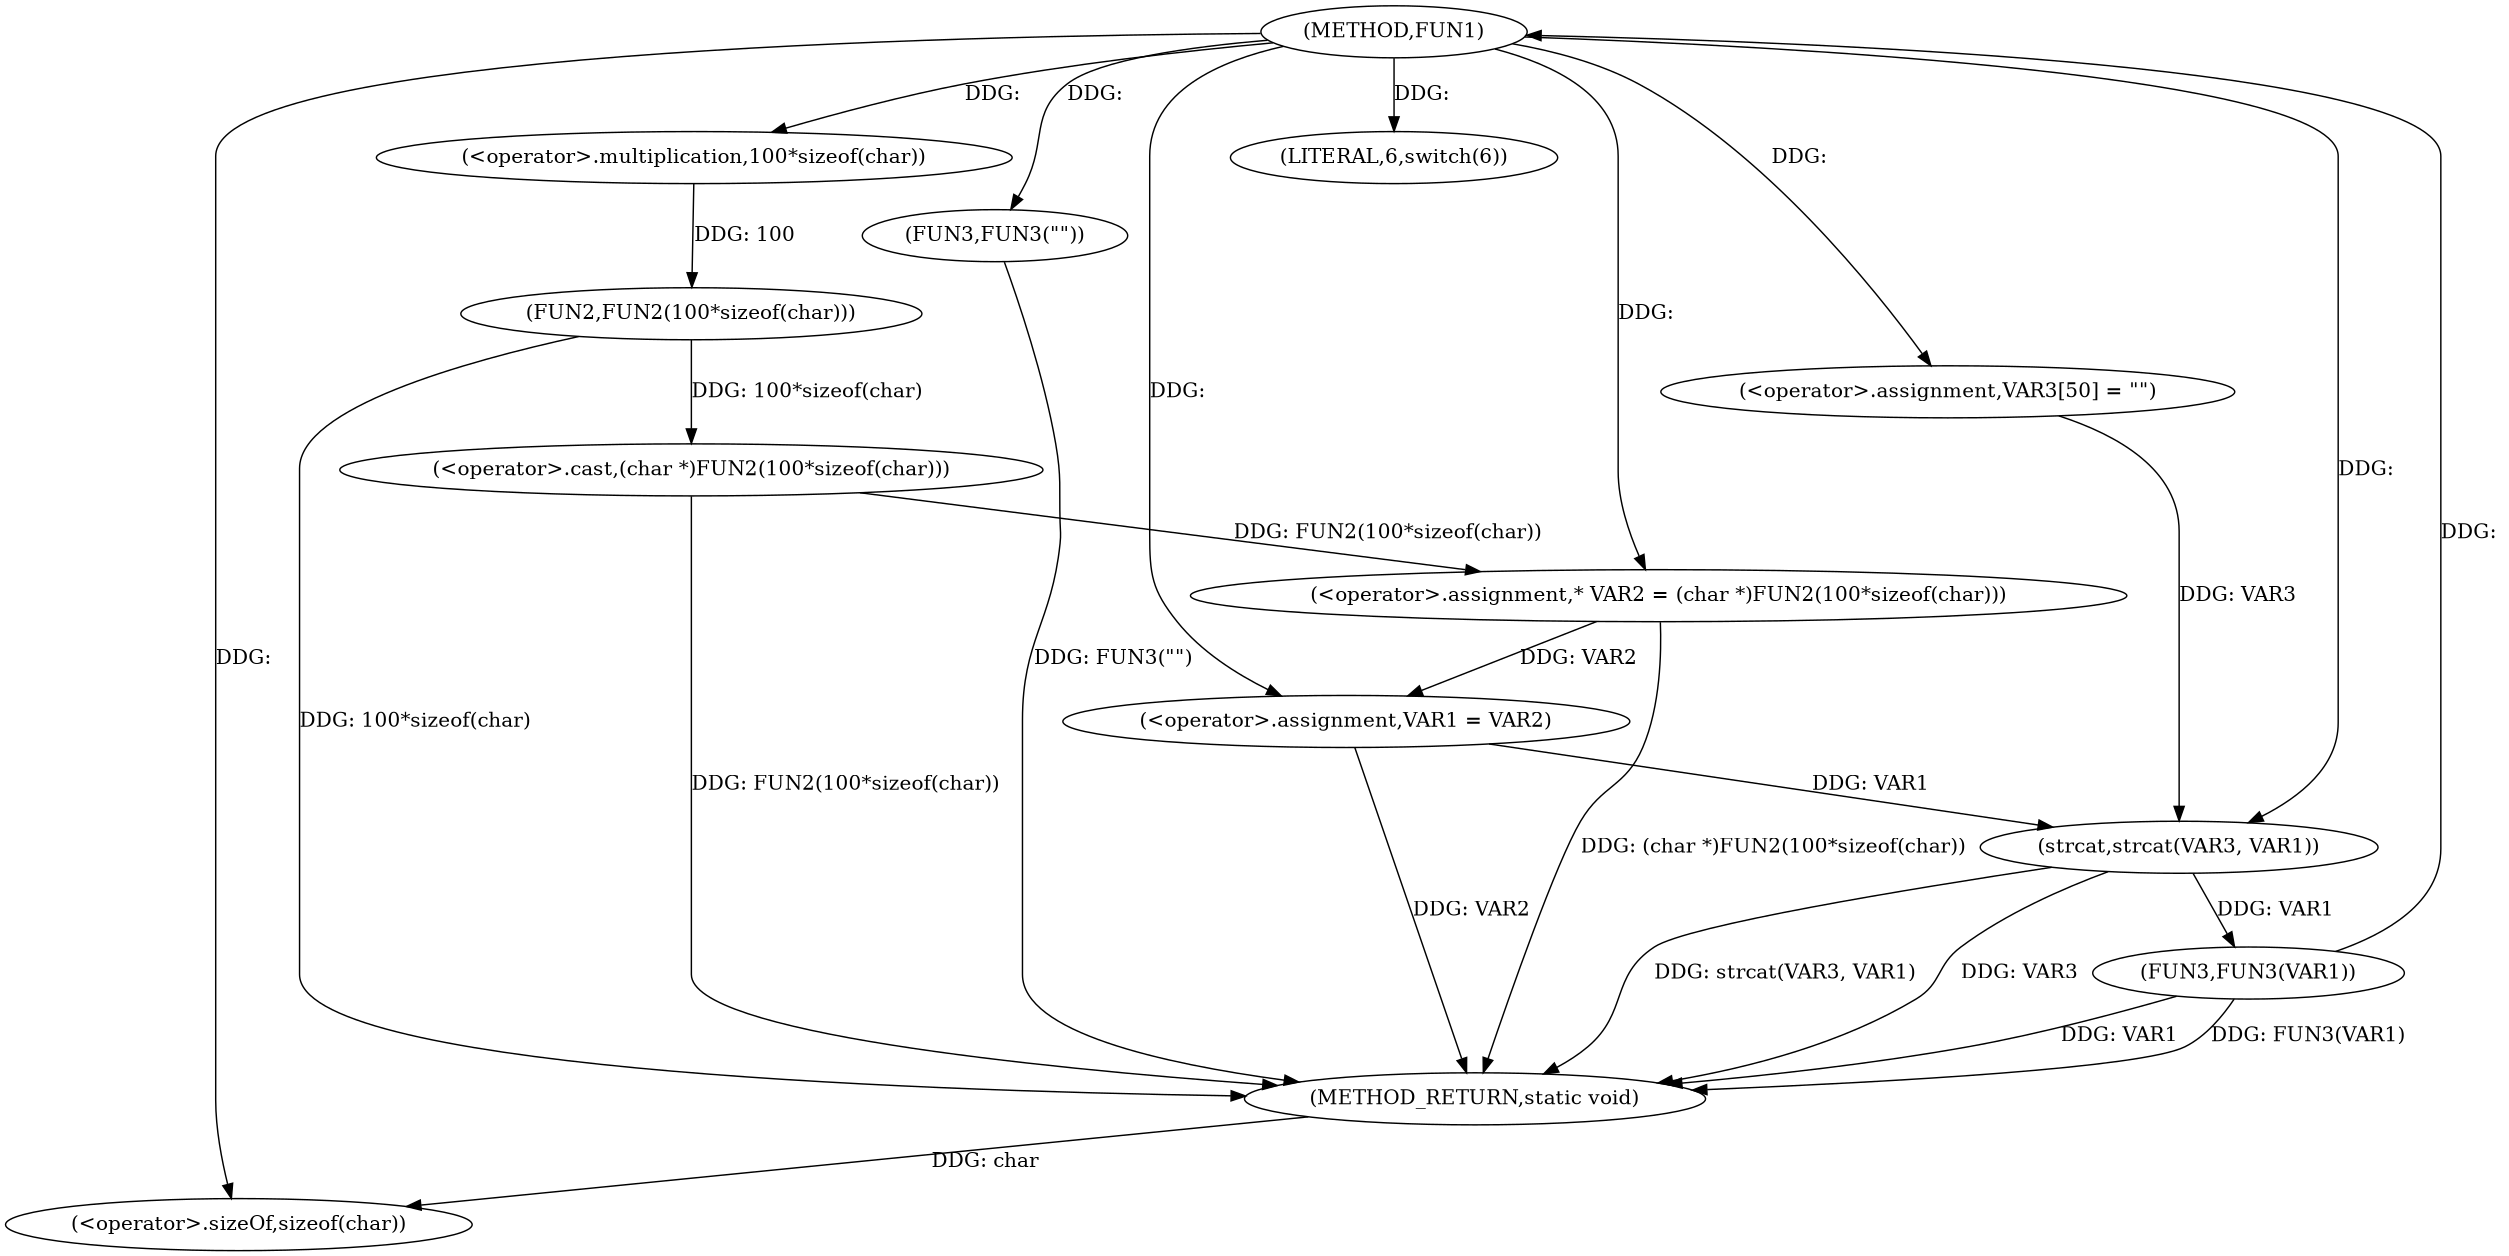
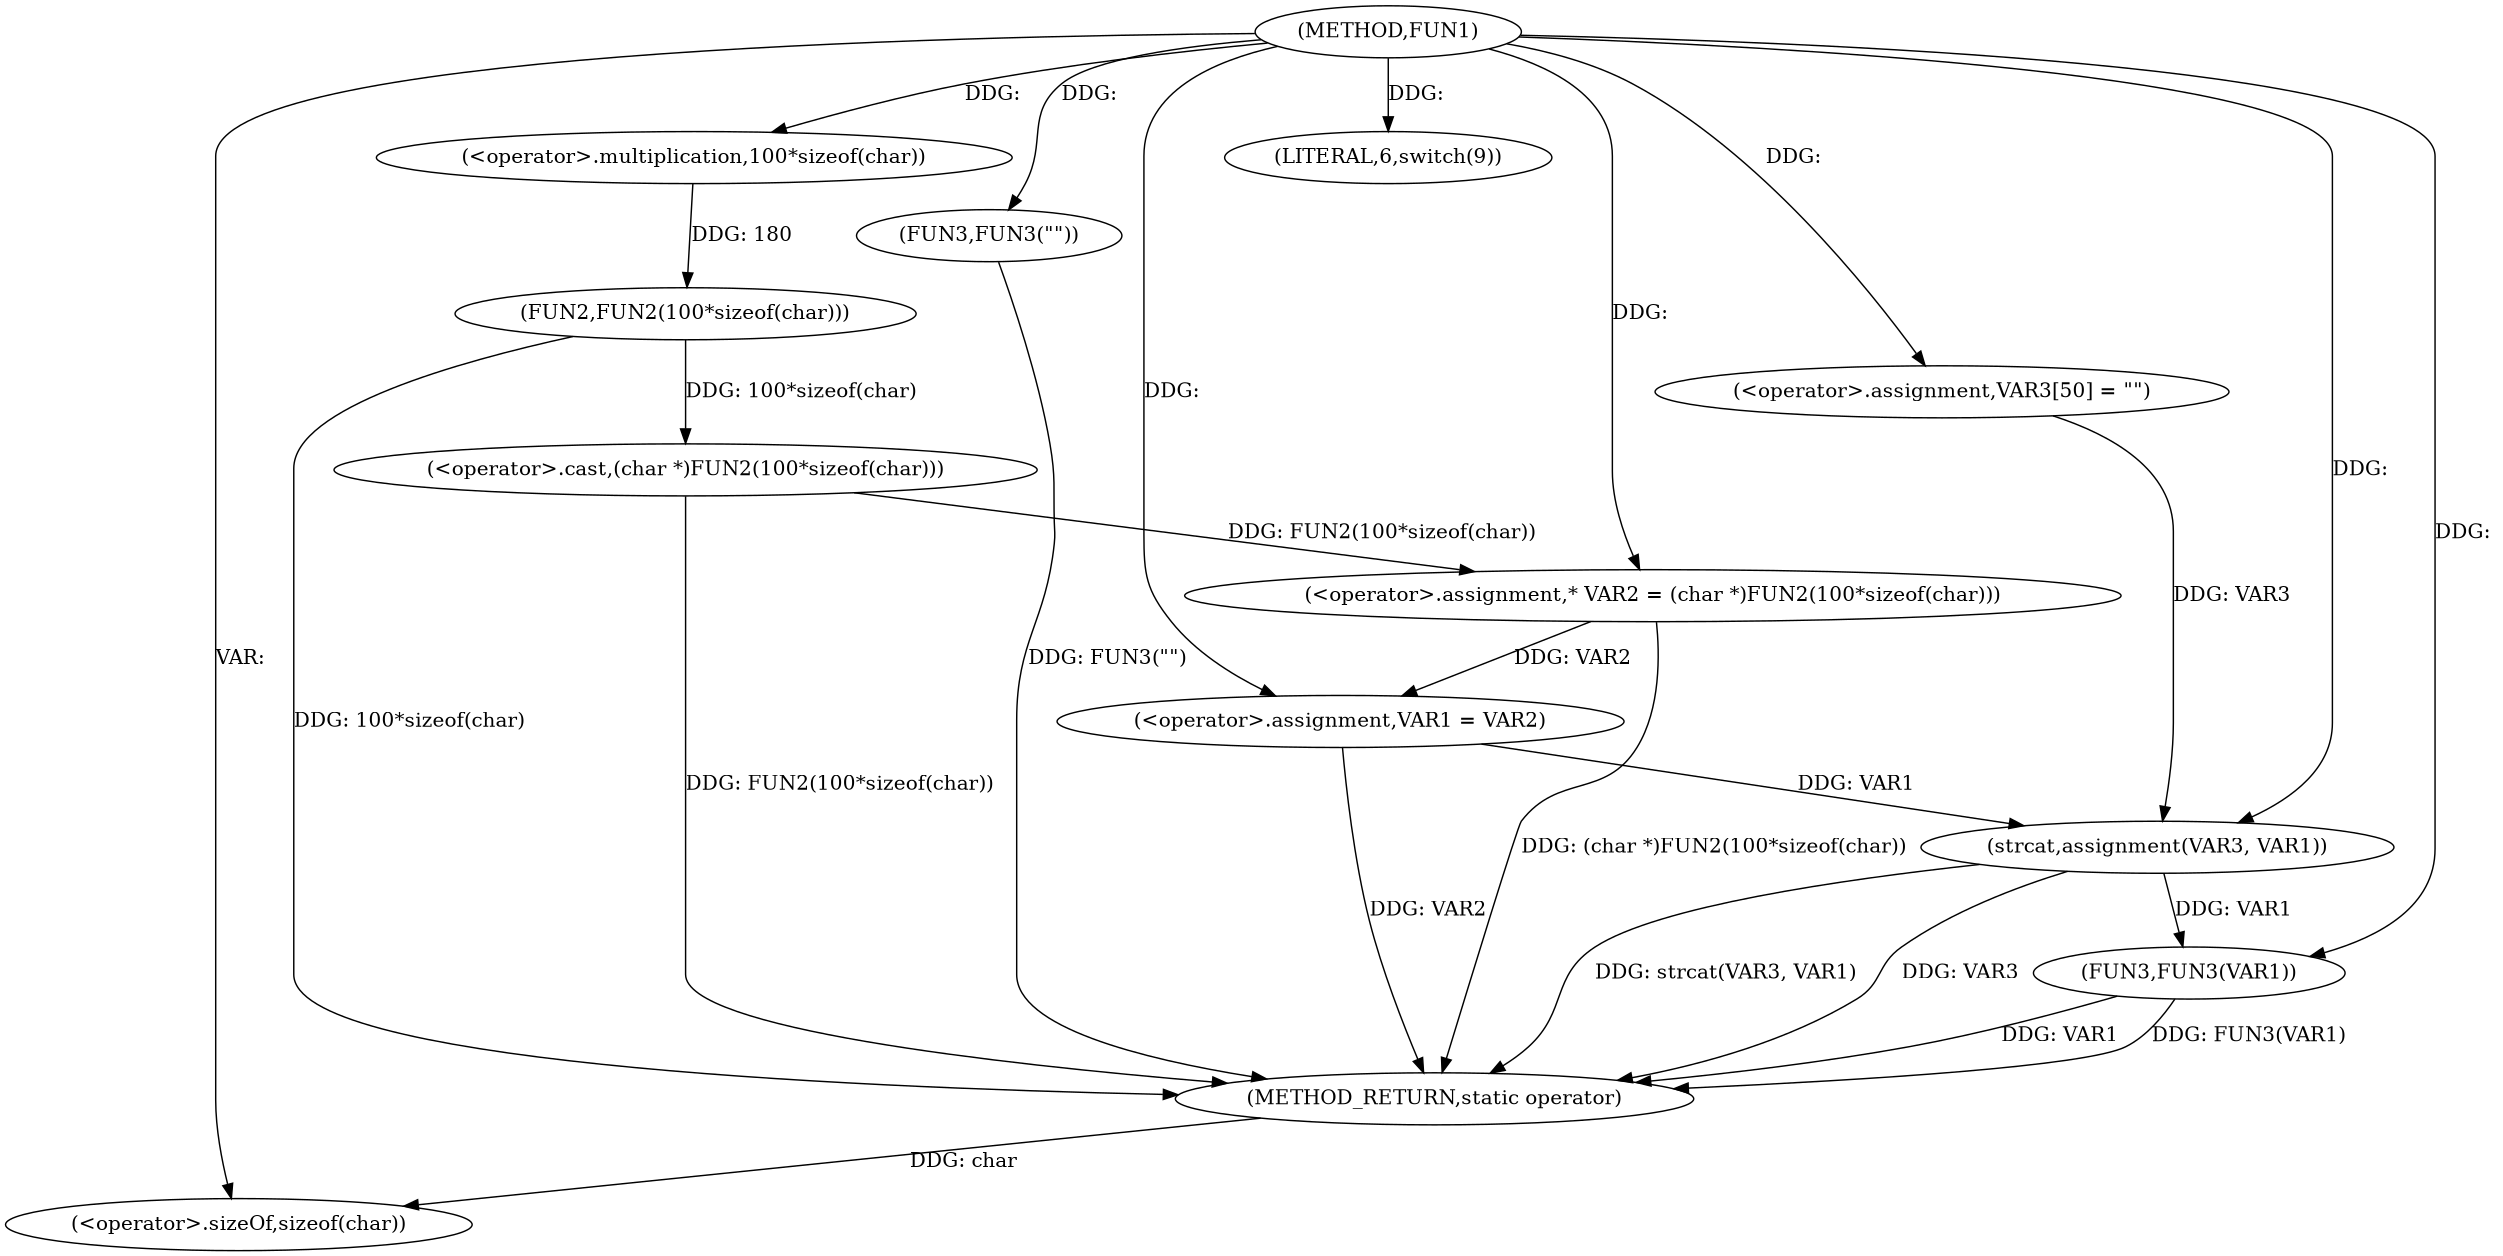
(2417, 129) -> (2409, 126)
(1394, 158) -> (1388, 158)
(745, 236) -> (742, 236)
(247, 659) -> (244, 659)
(2179, 847) -> (2157, 847)
(1475, 1099) -> (1435, 1099)
